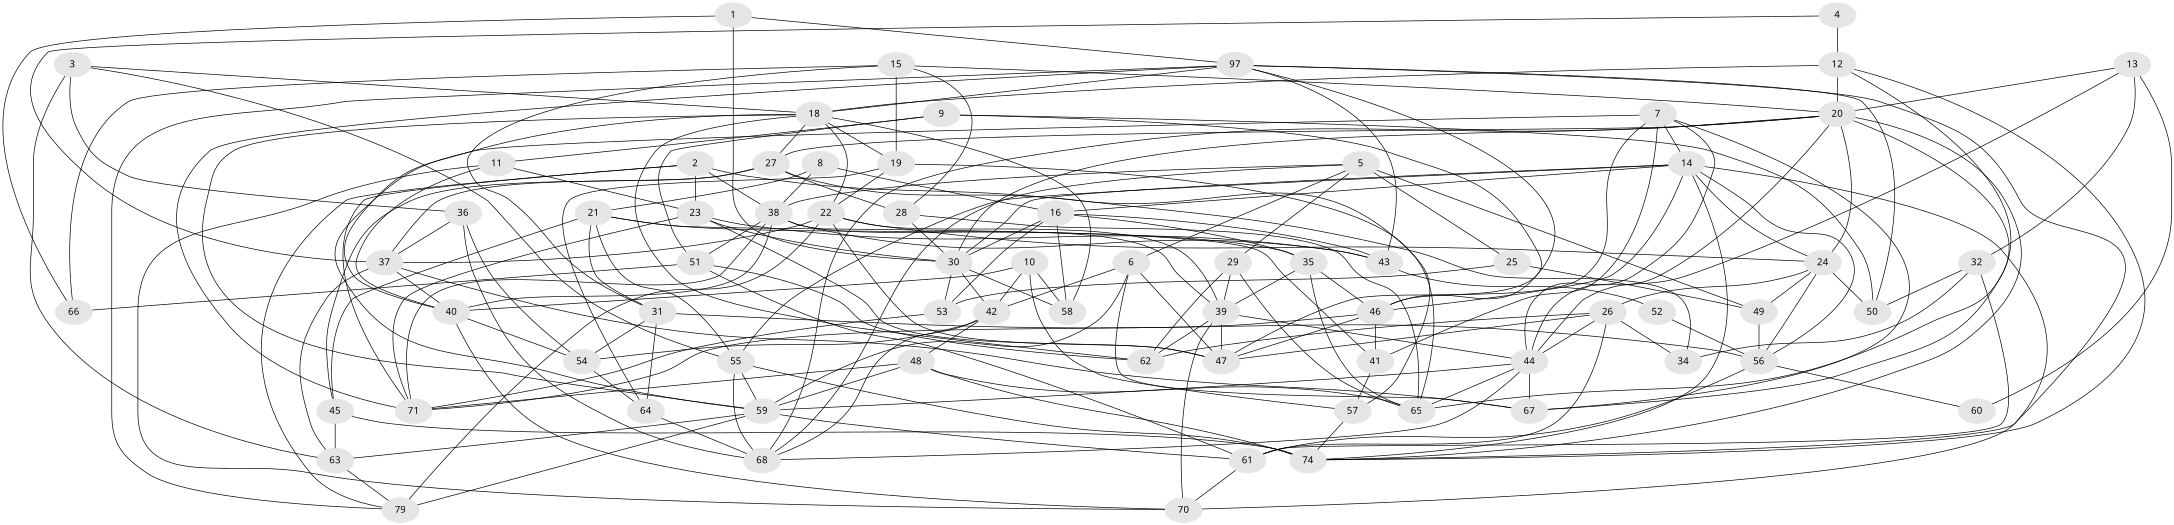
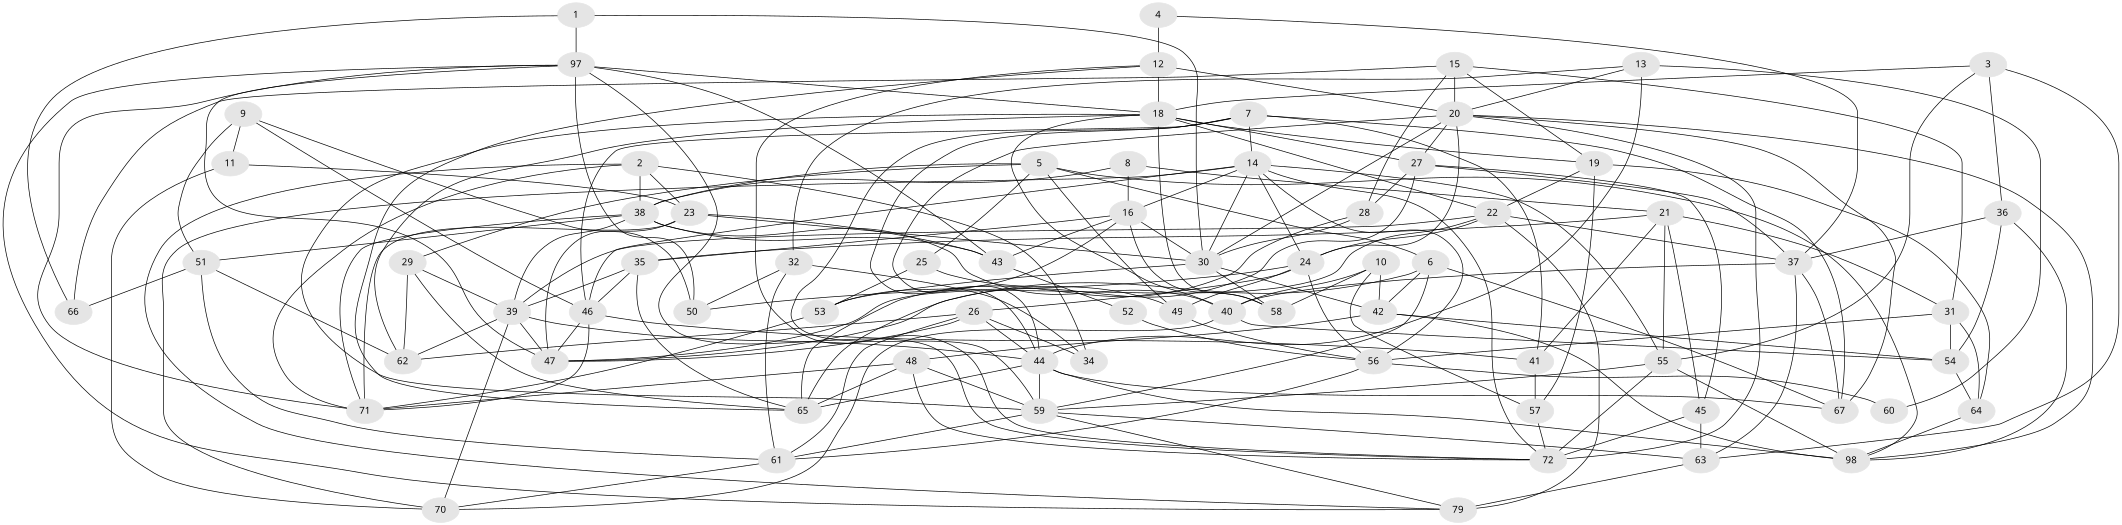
(367, 238) -> none
(762, 461) -> (1851, 461)
(1308, 461) -> (1548, 461)
